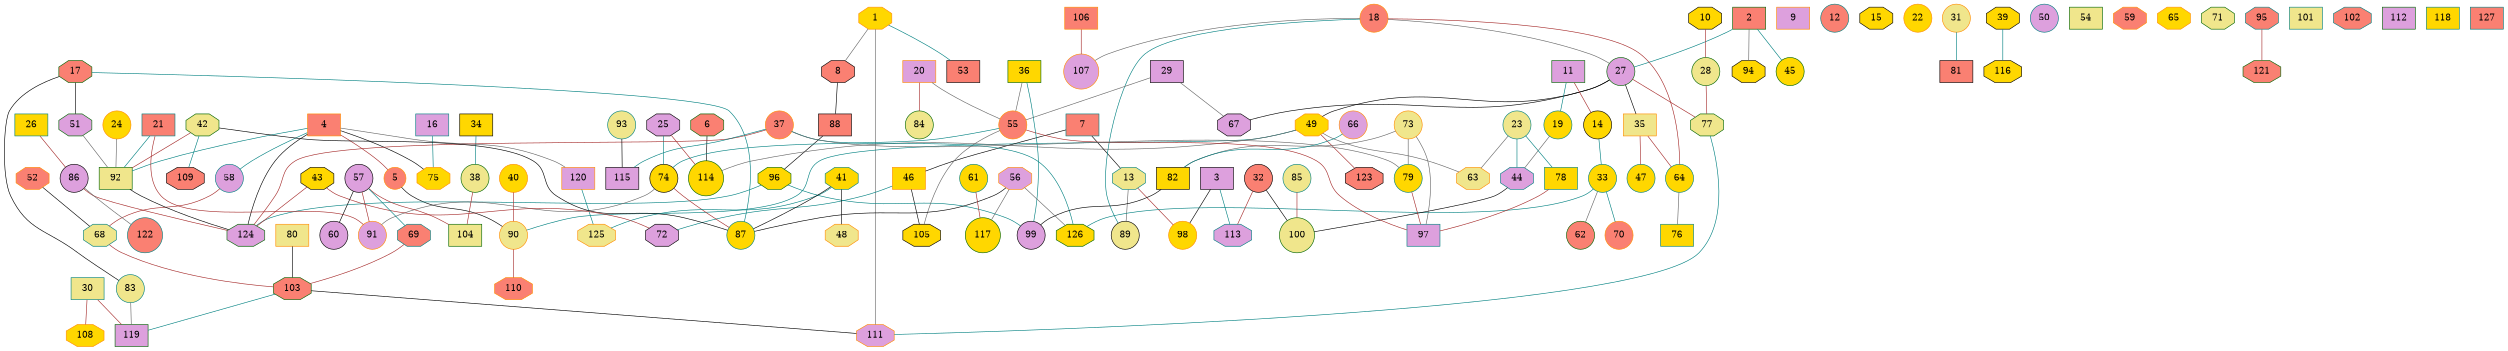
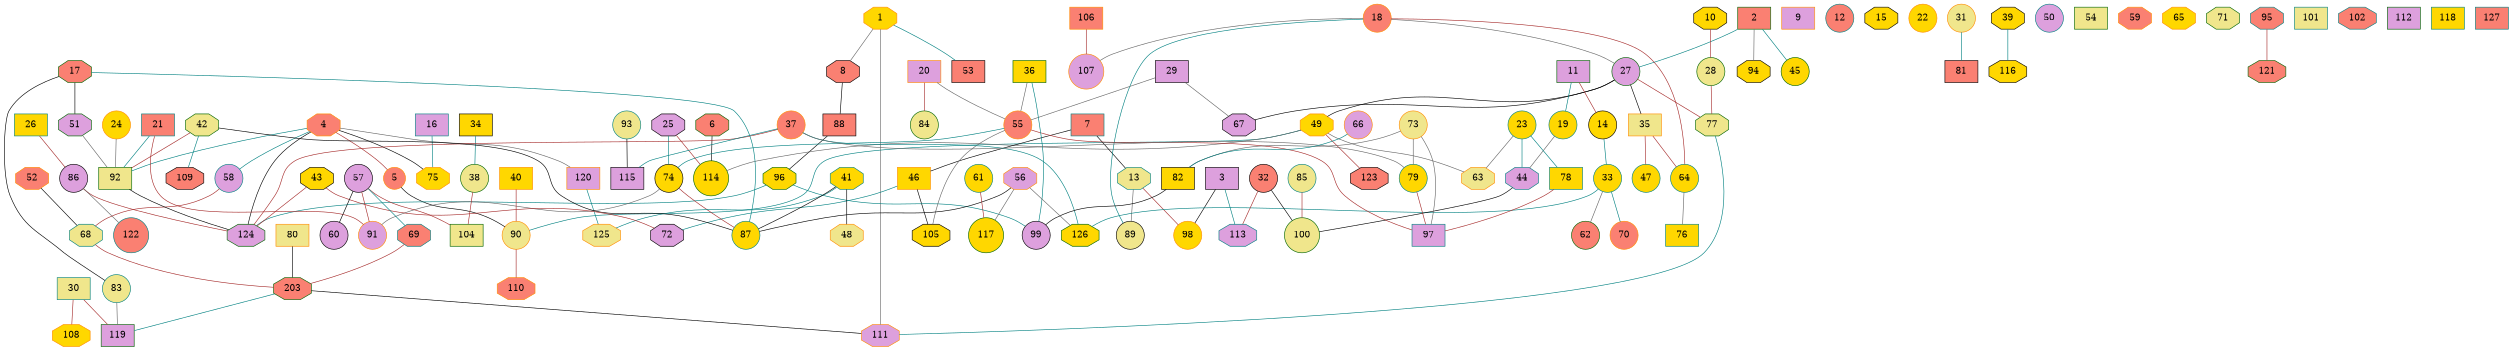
(324, 125) -> (324, 125)
(1517, 125) -> (1522, 125)
(514, 178) -> (516, 178)
(292, 289) -> (292, 289)
